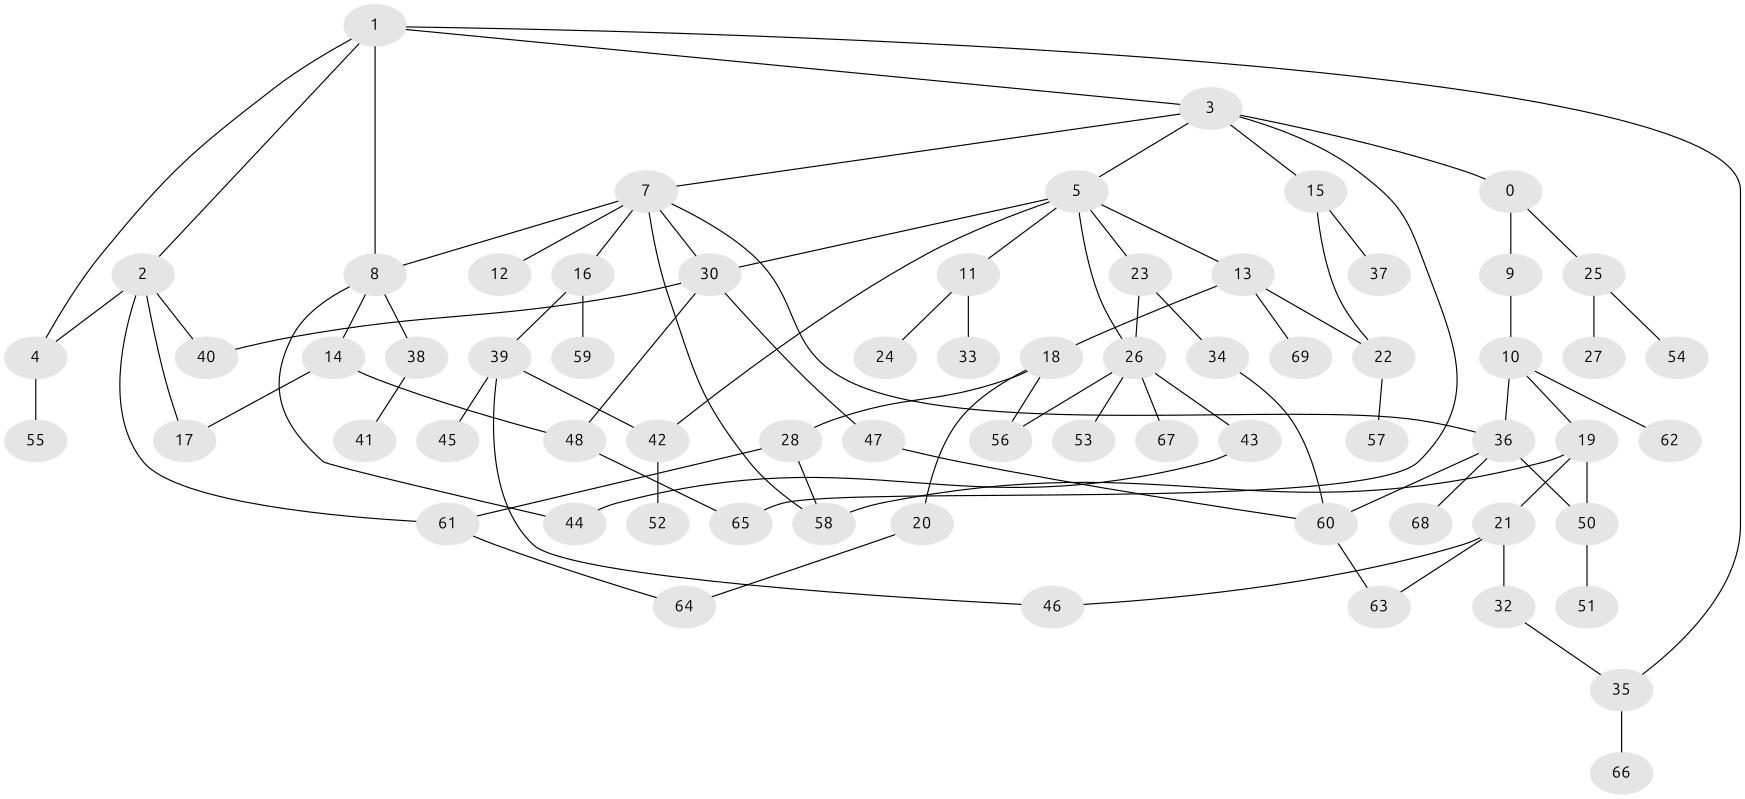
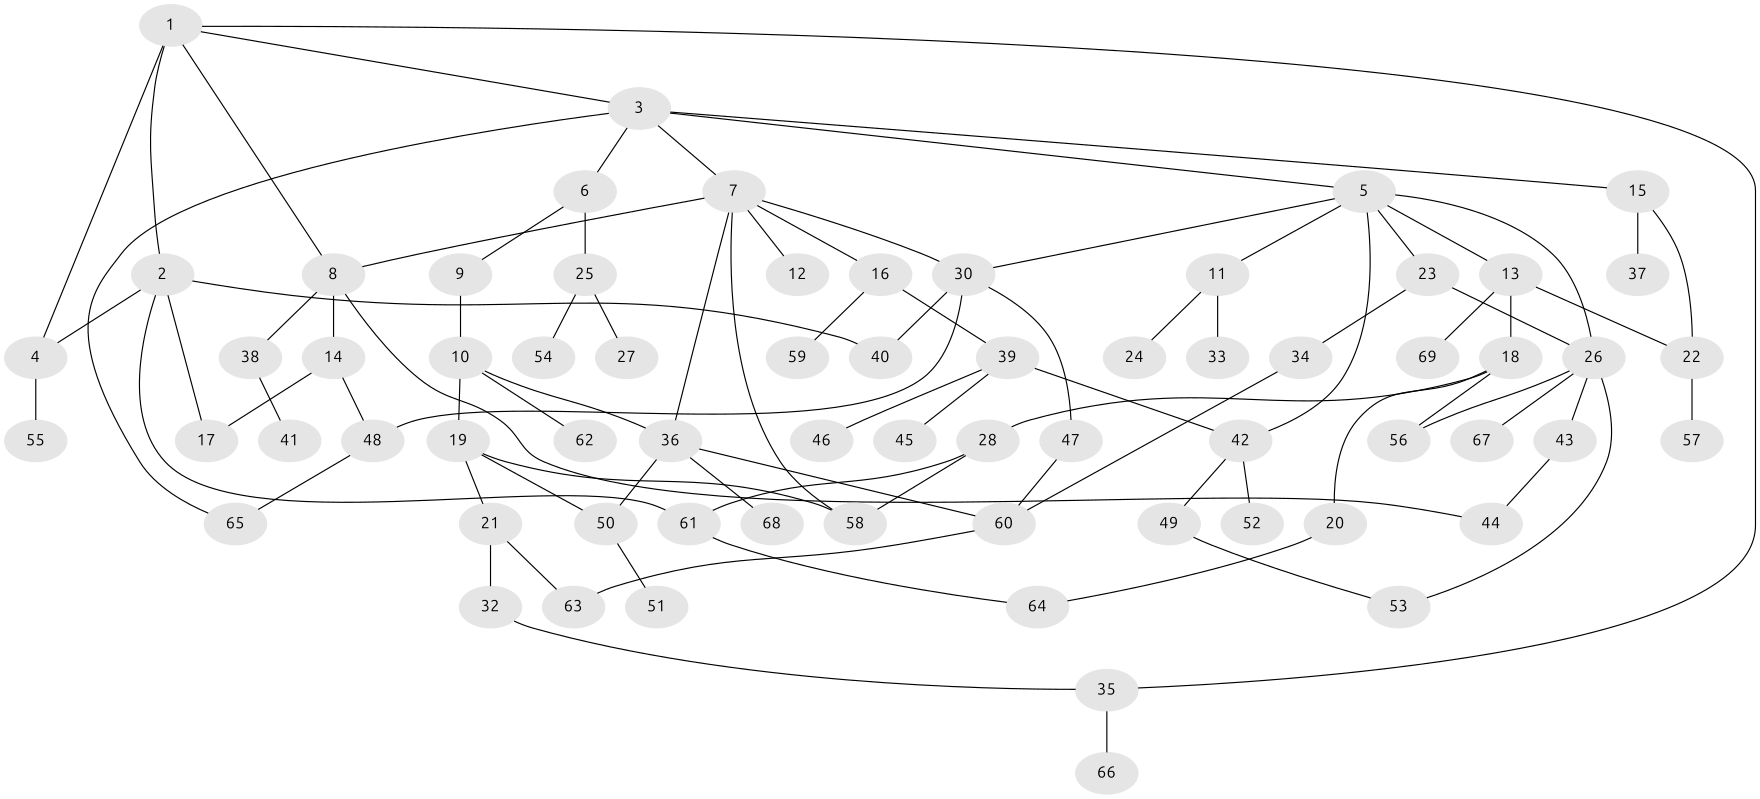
(1511, 192) -> (585, 192)
none -> (1169, 524)
(1284, 583) -> none
